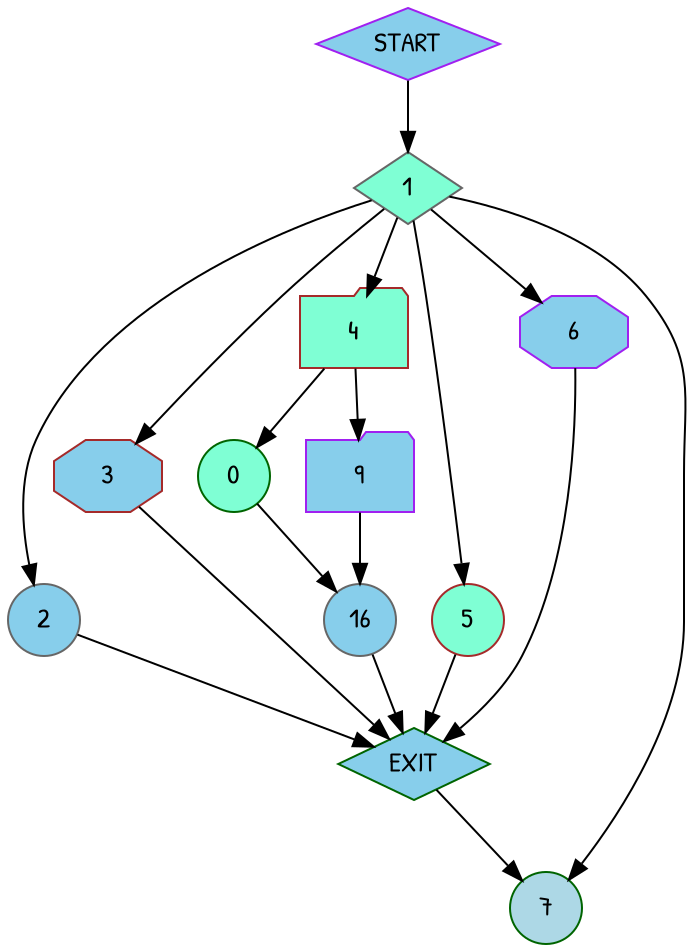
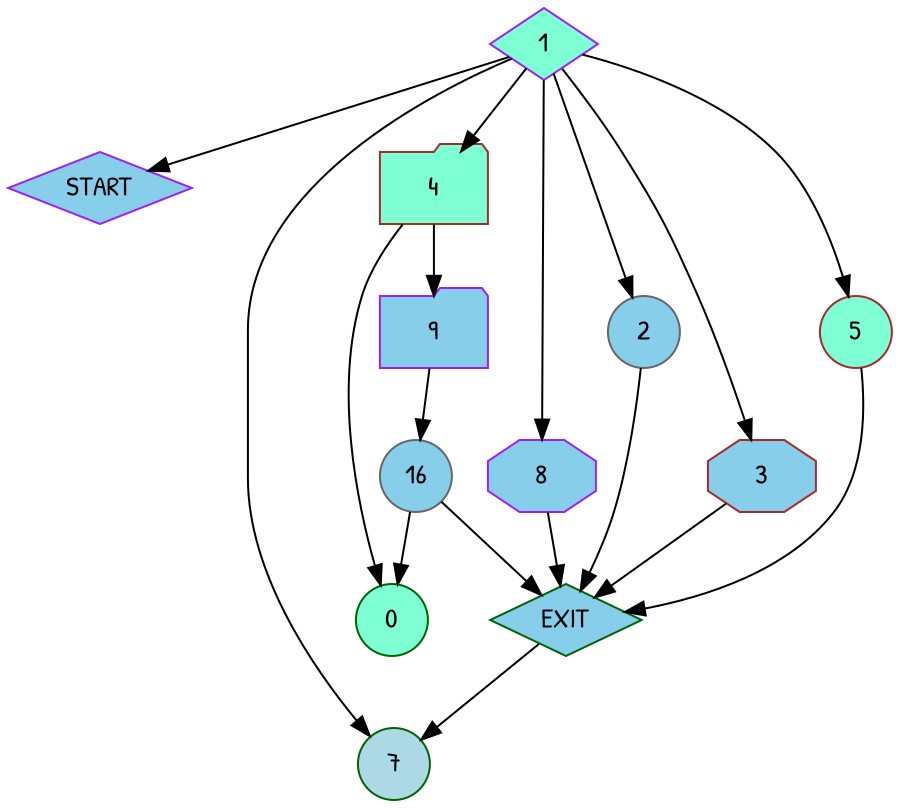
(408, 106) -> (338, 111)
(408, 188) -> (544, 44)
(574, 332) -> (542, 476)
(290, 540) -> (406, 538)
